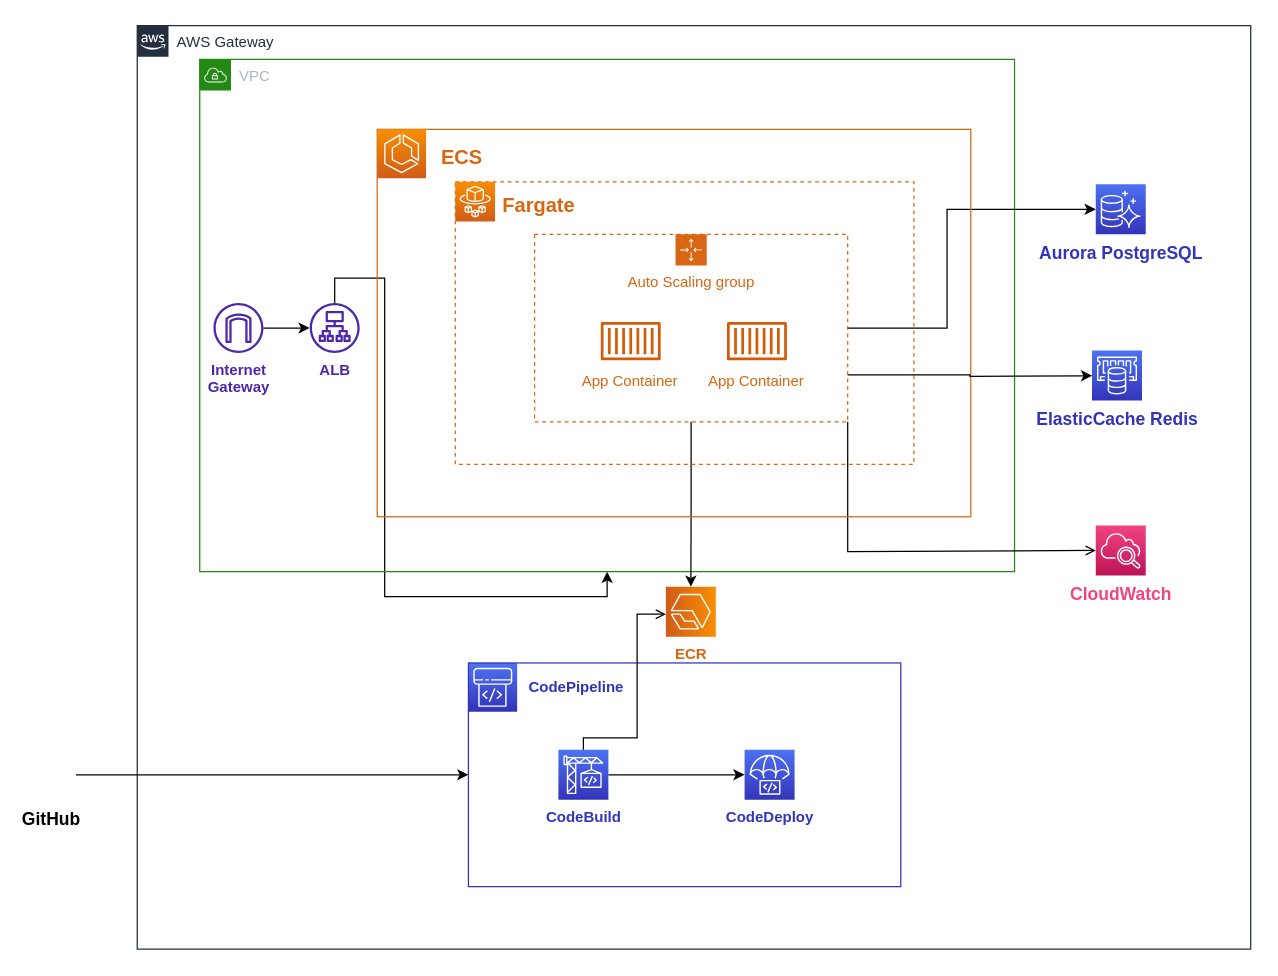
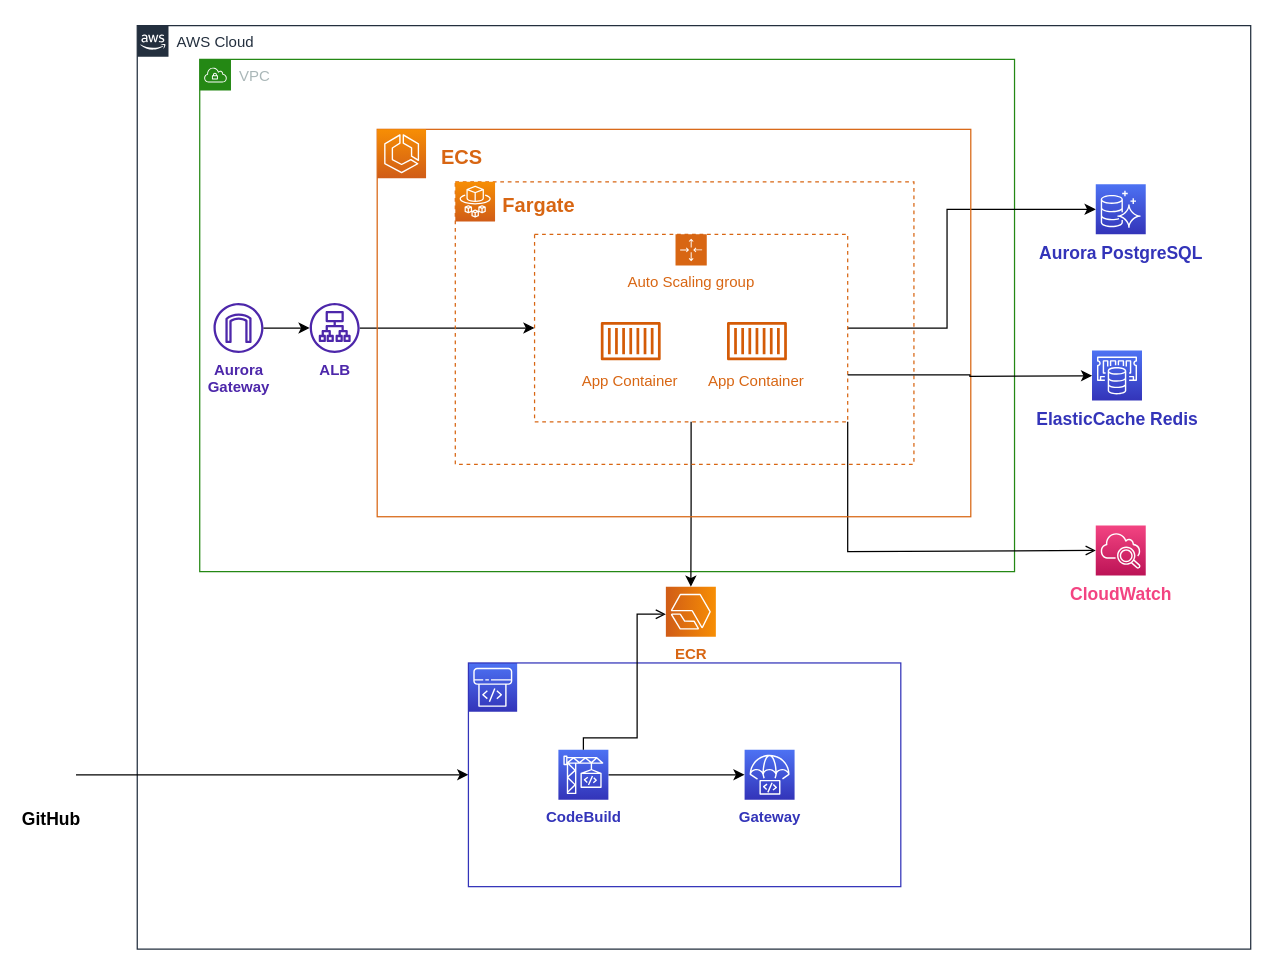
(221, 43) -> (211, 43)
(239, 380) -> (239, 380)
(384, 520) -> (443, 328)
(576, 688) -> none
(770, 818) -> (770, 818)
